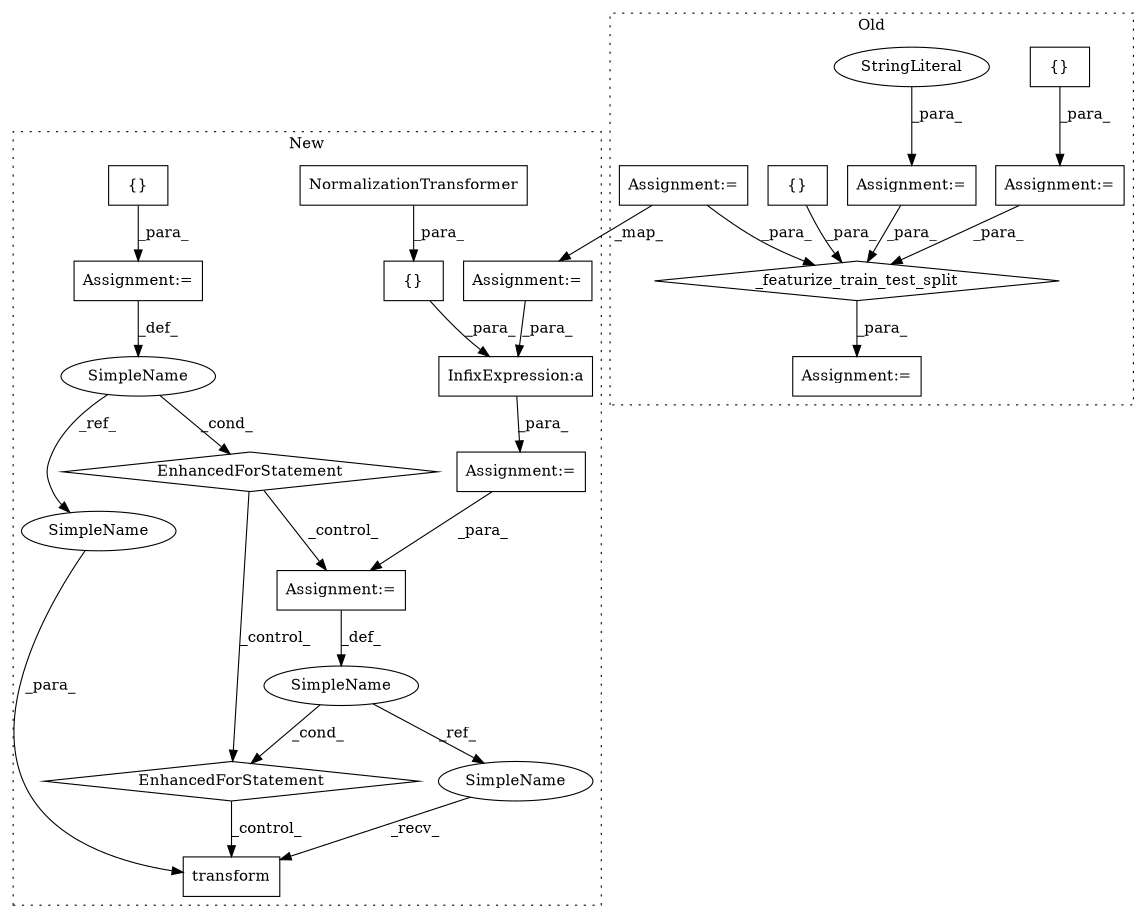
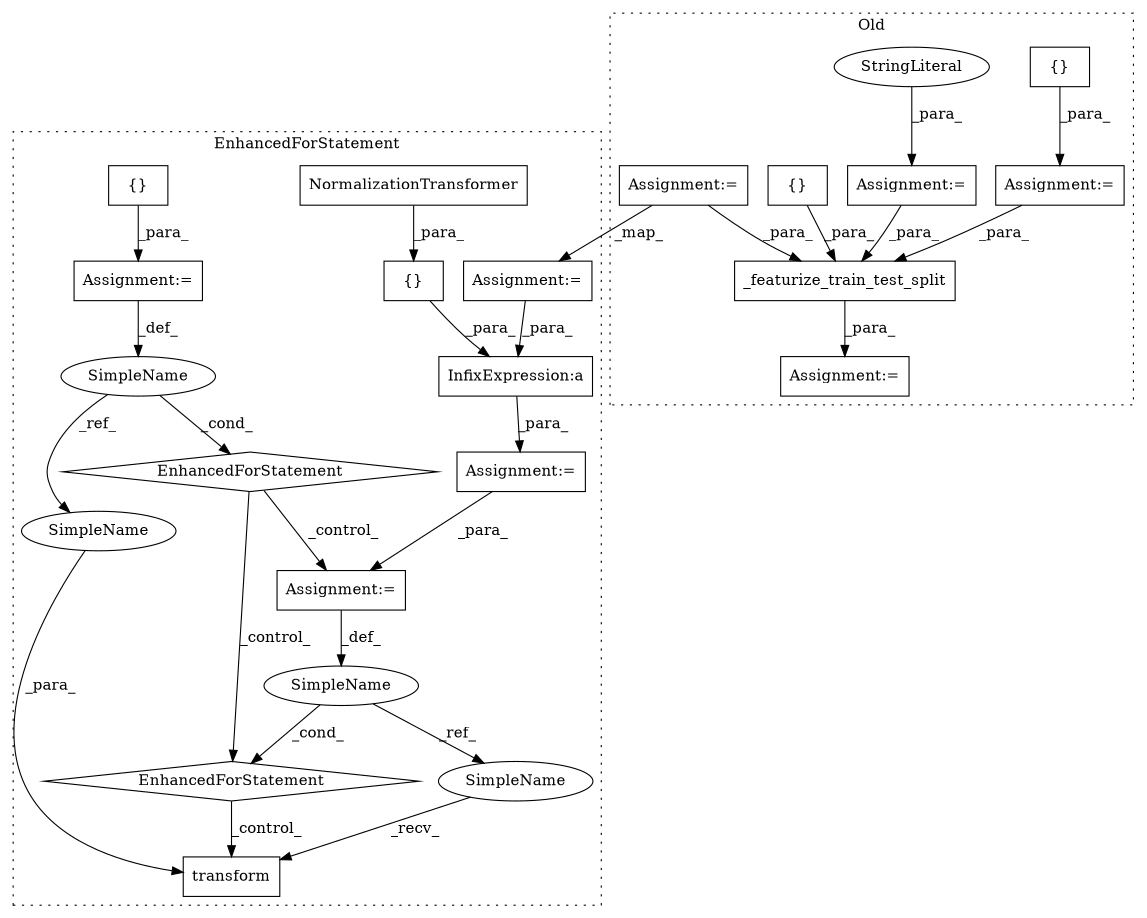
(307, 144) -> (307, 144)
(857, 281) -> (845, 281)
